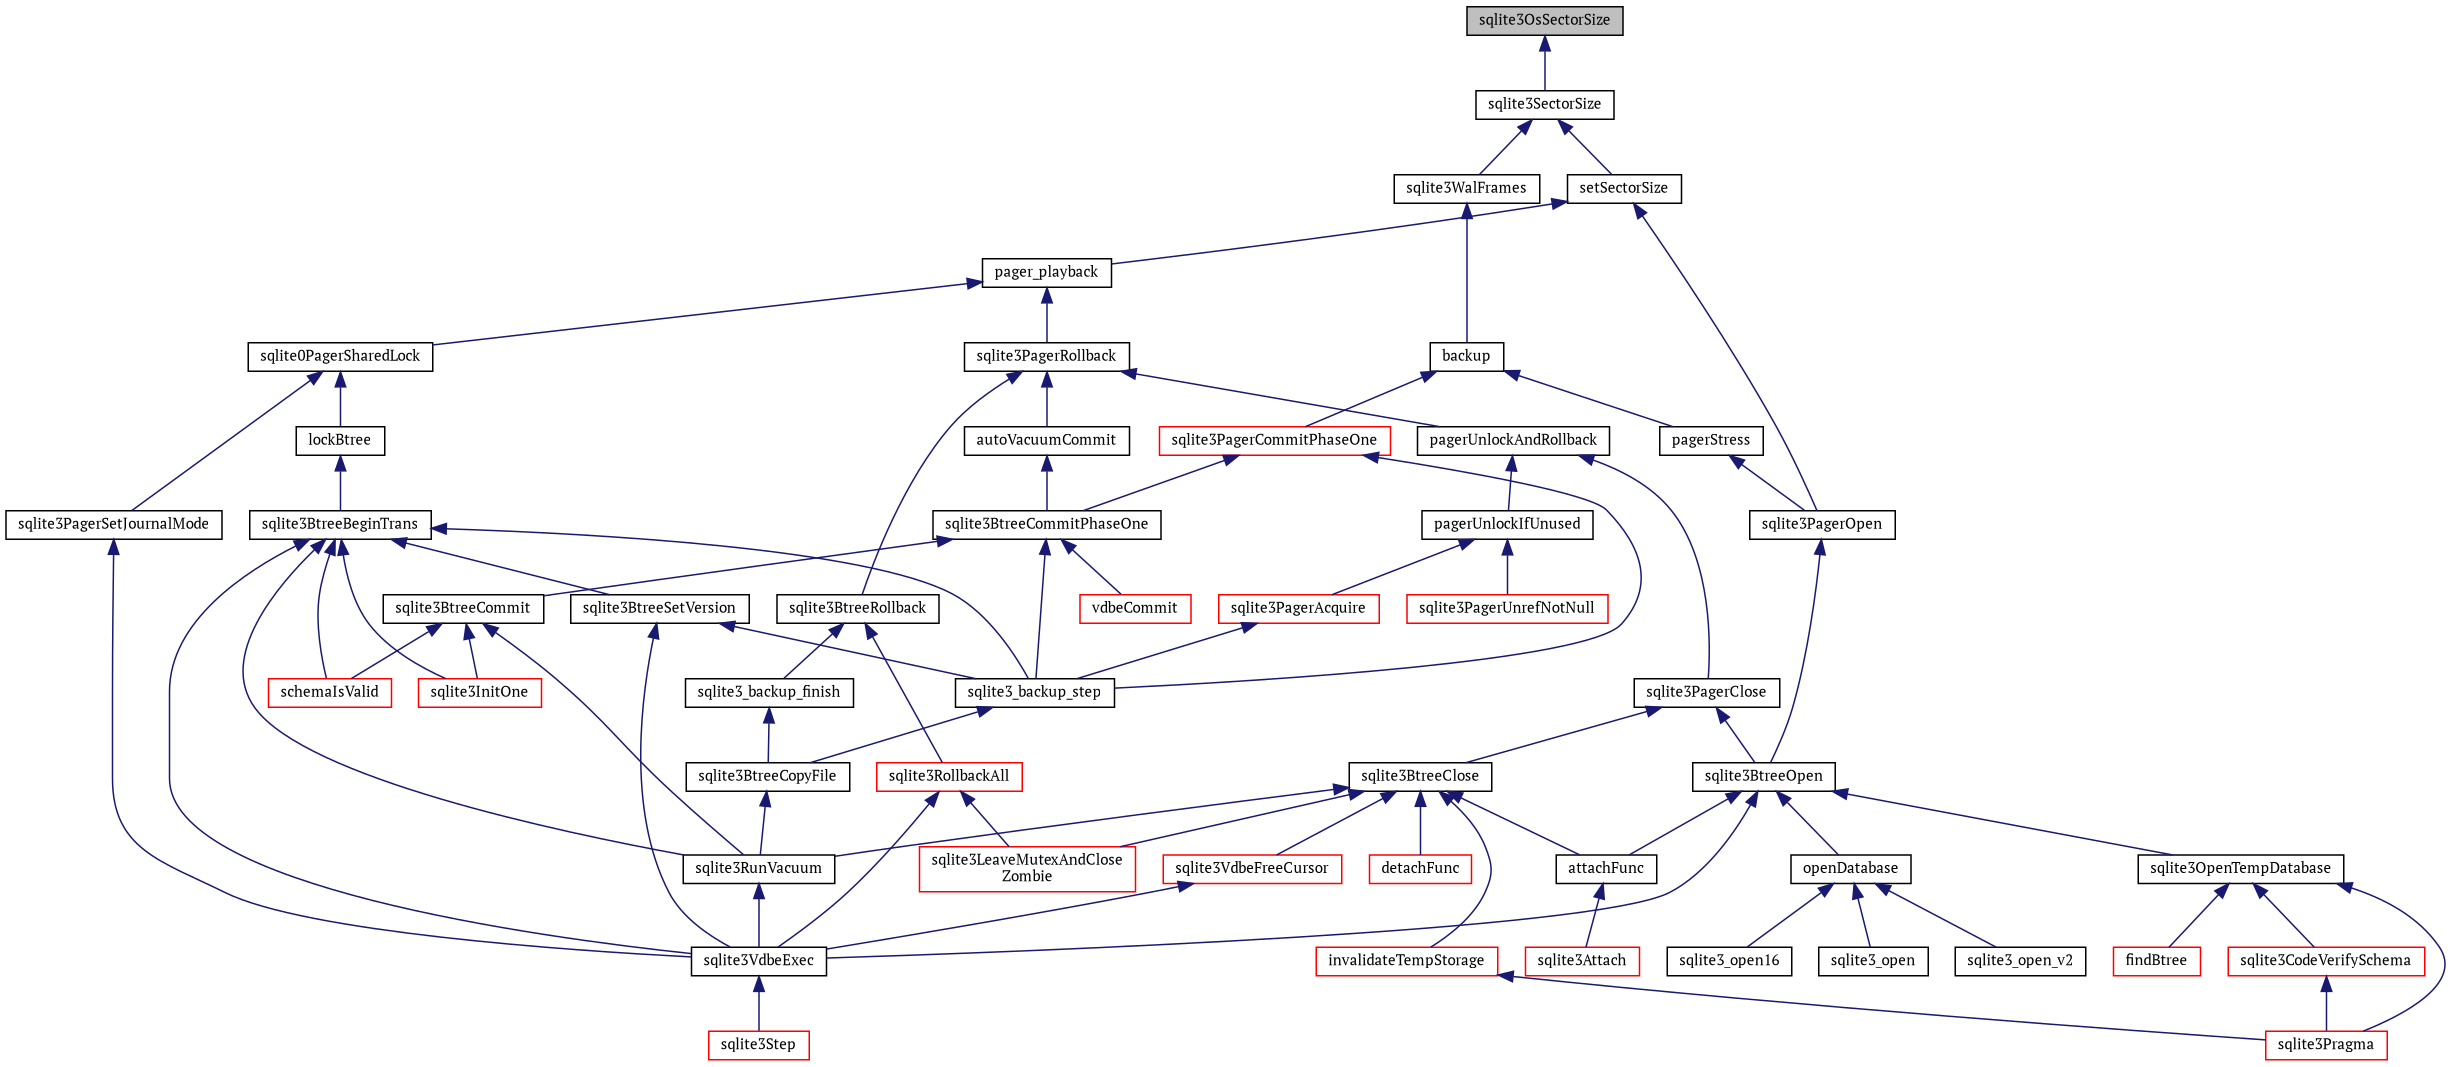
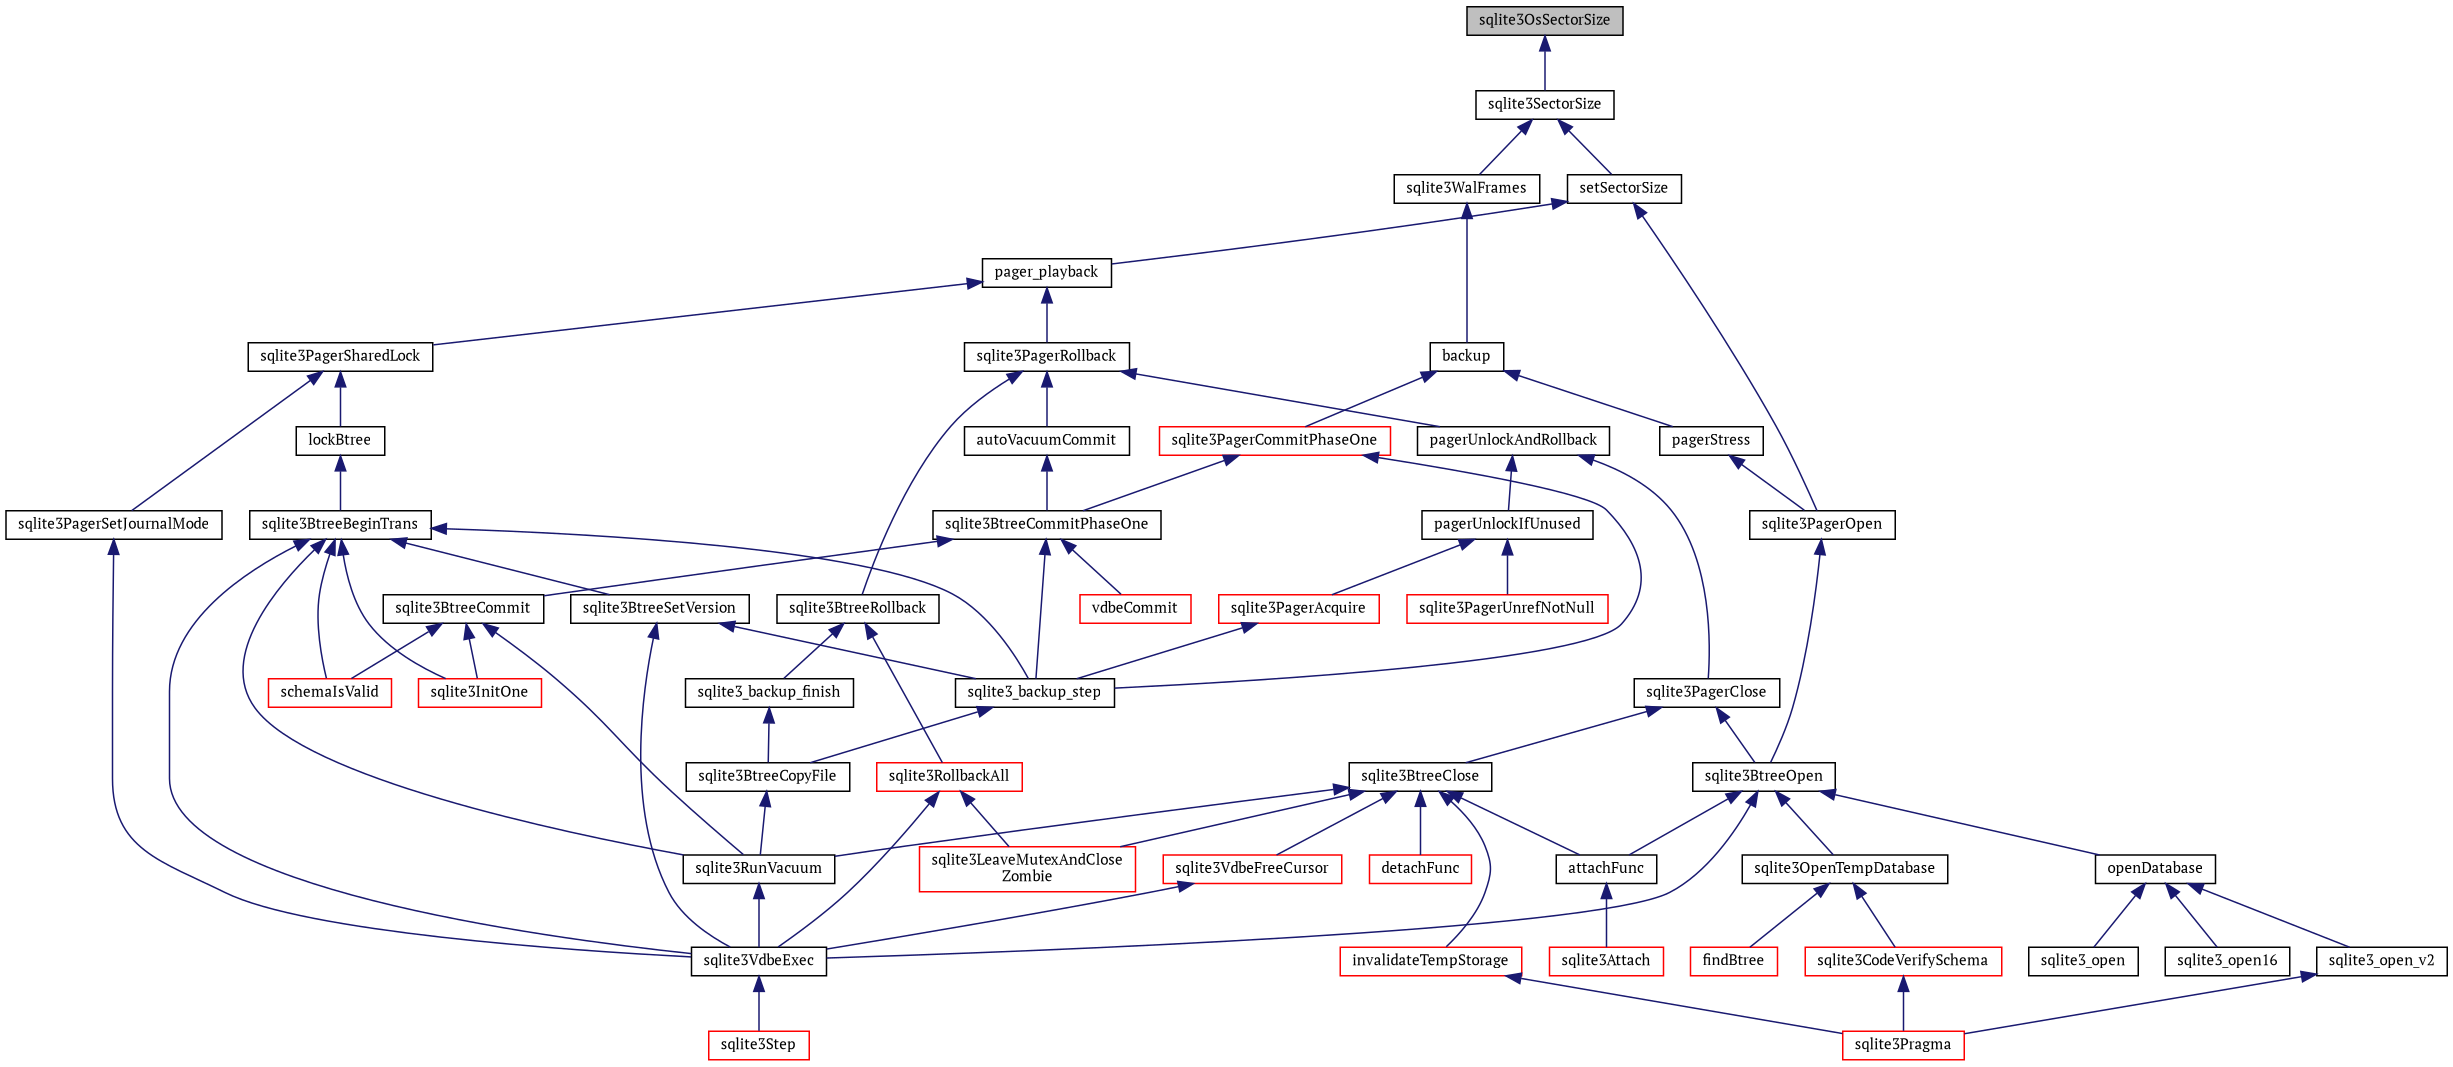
(340, 357) -> (340, 357)
(2443, 957) -> (2133, 1005)
